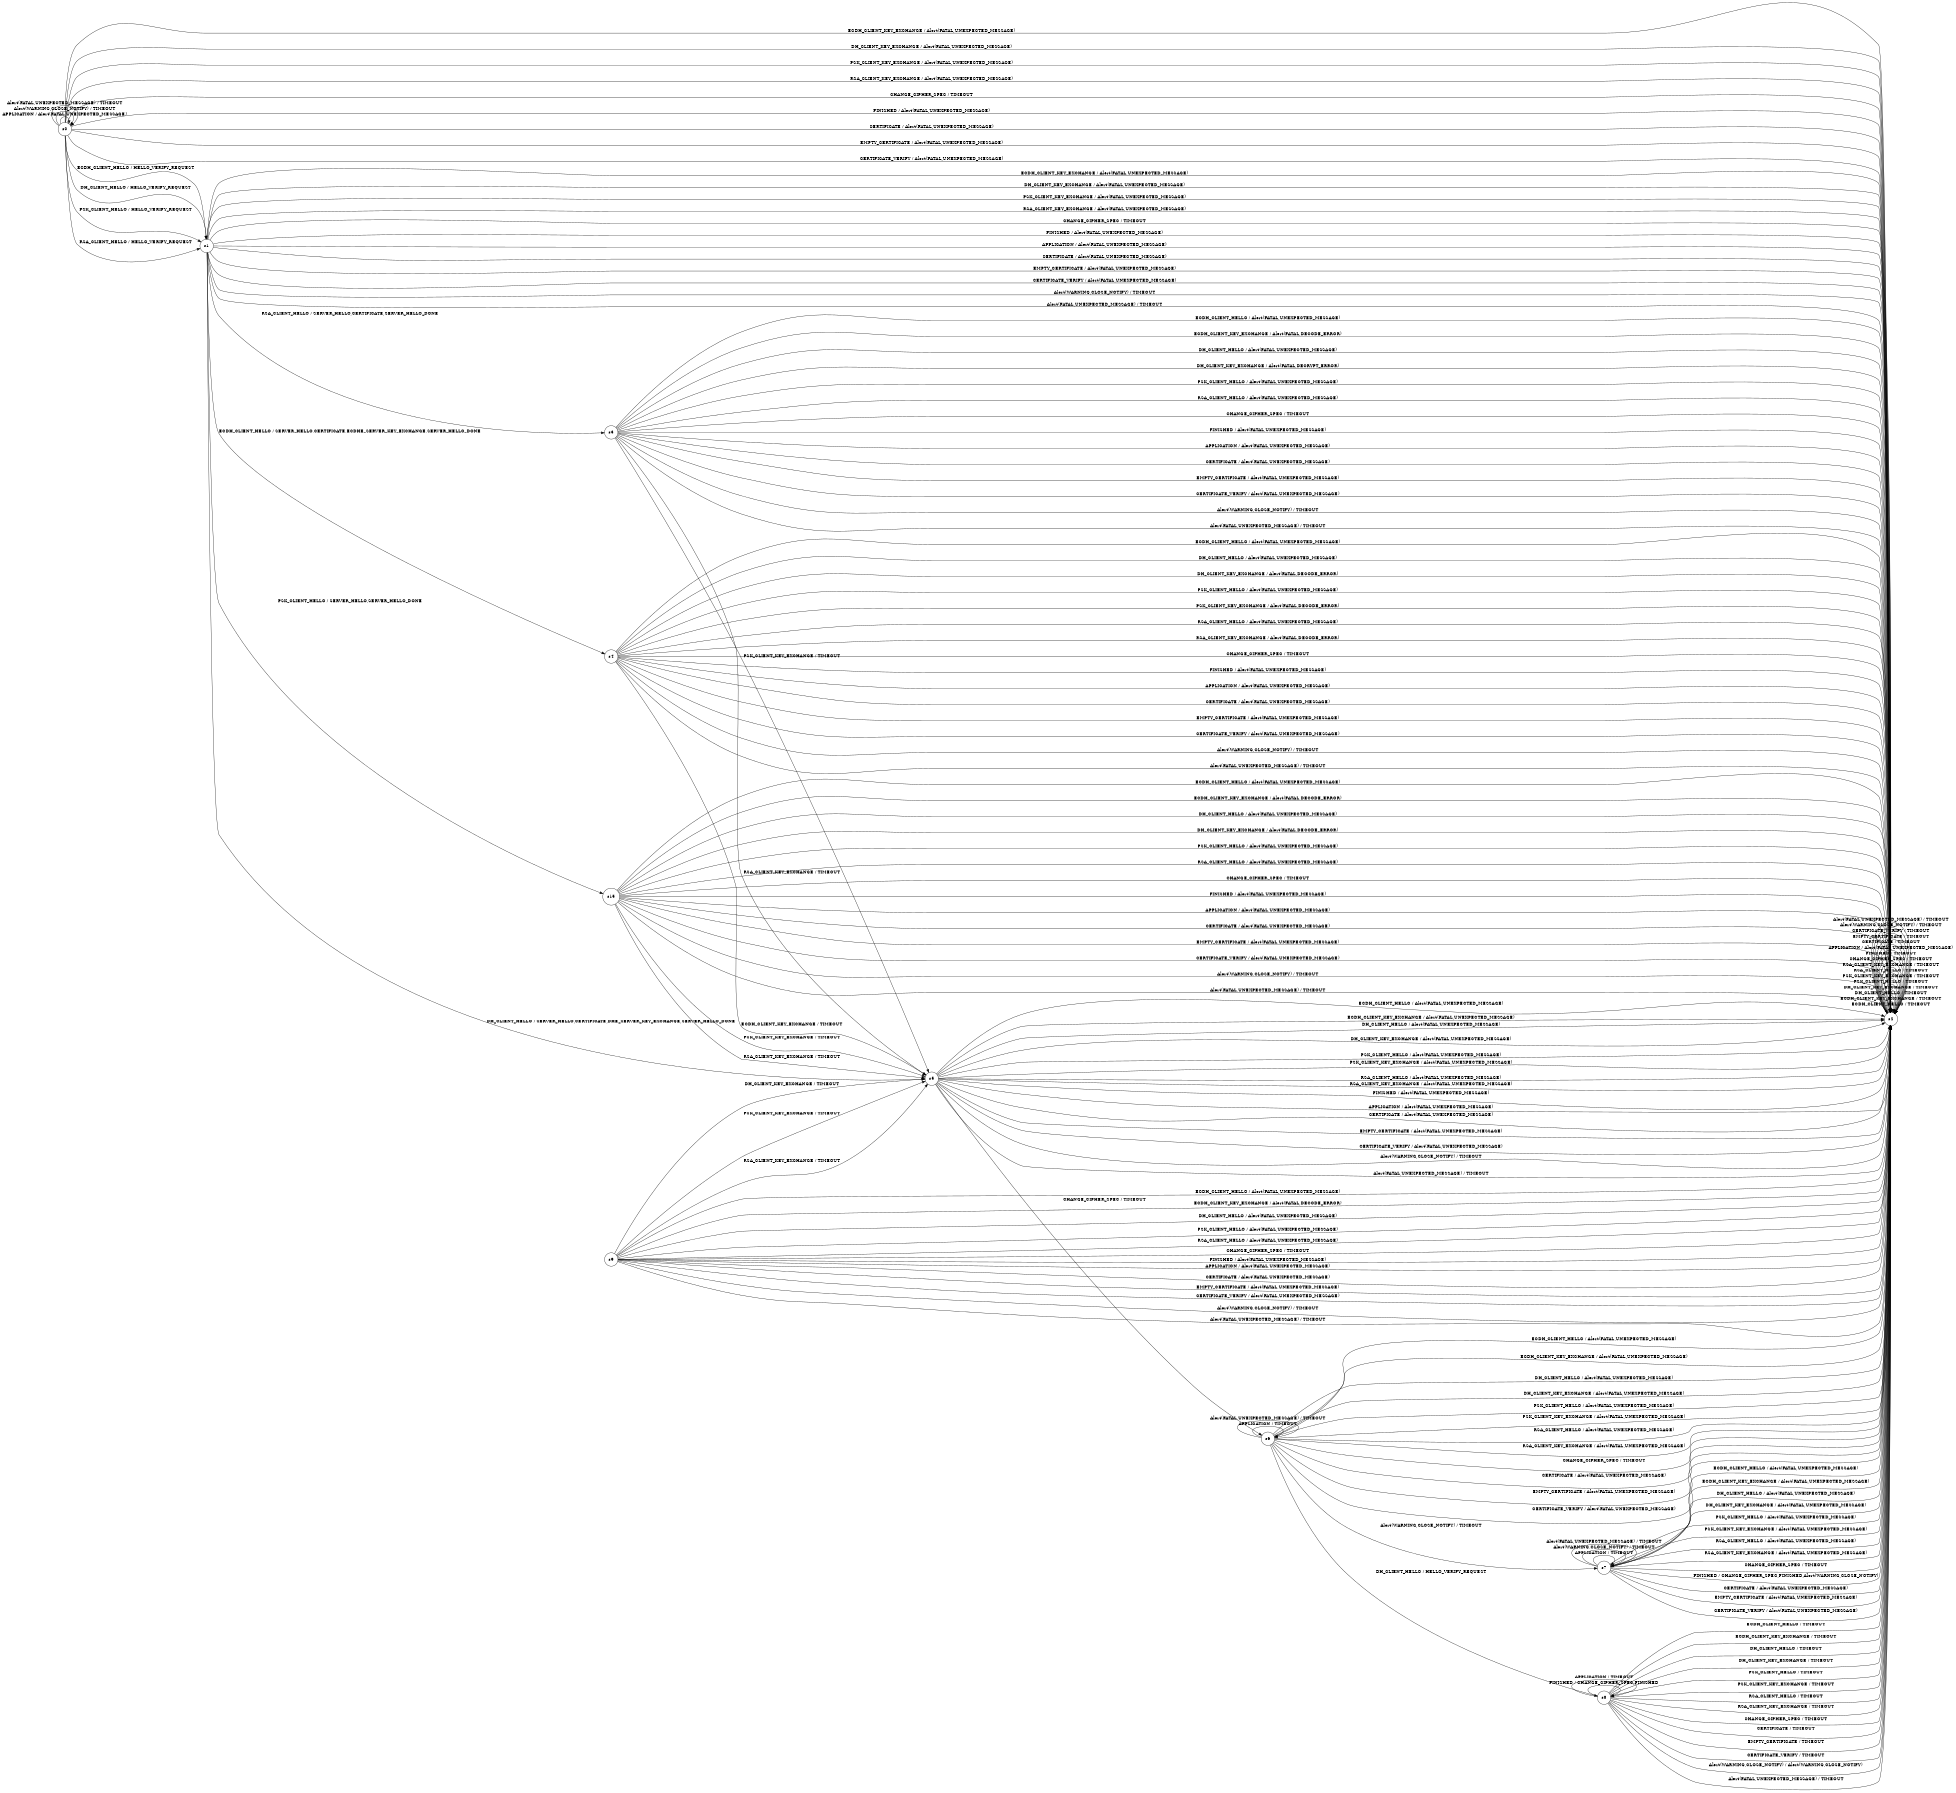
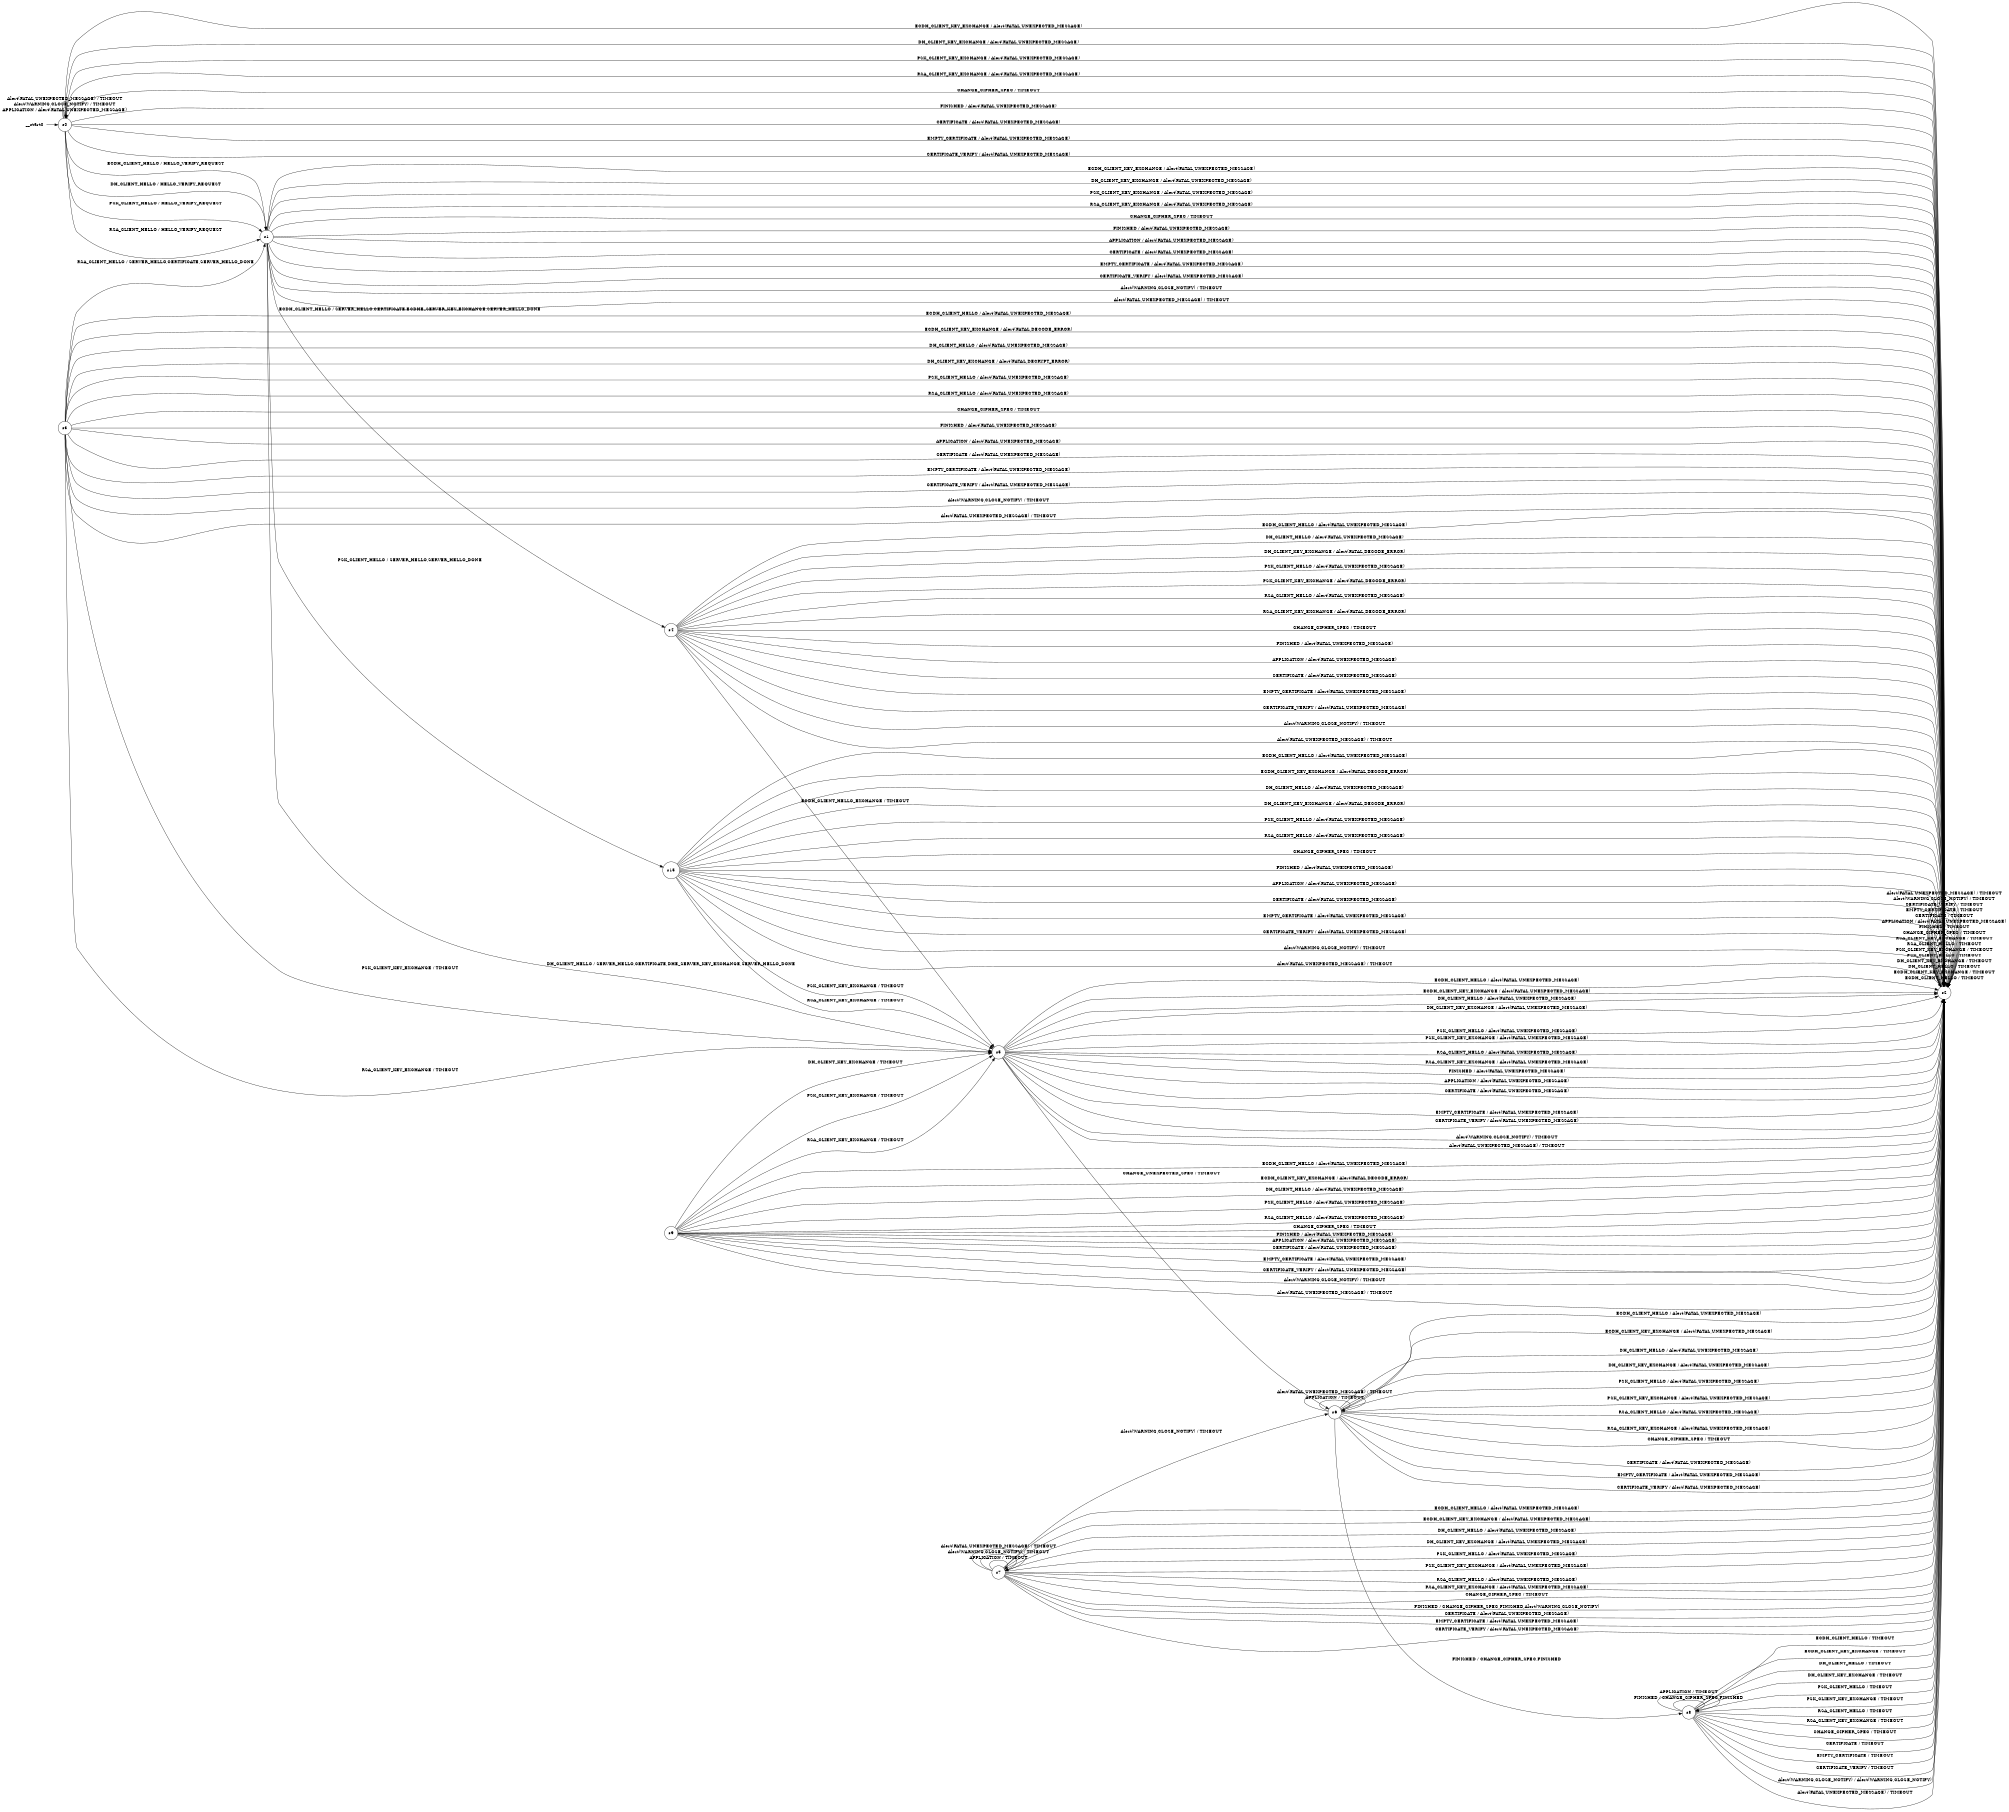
none -> (35, 125)
(366, 403) -> (119, 285)
(792, 1024) -> (855, 801)
(1105, 1200) -> (1172, 1173)
(1412, 1553) -> (1154, 1471)
(1431, 1572) -> (1507, 1659)
